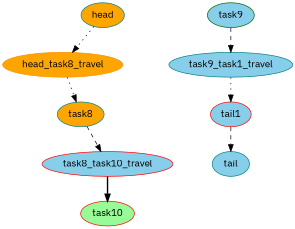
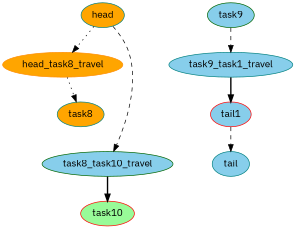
(231, 86) -> (231, 86)
(92, 136) -> (132, 84)
(108, 164) -> (108, 164)
